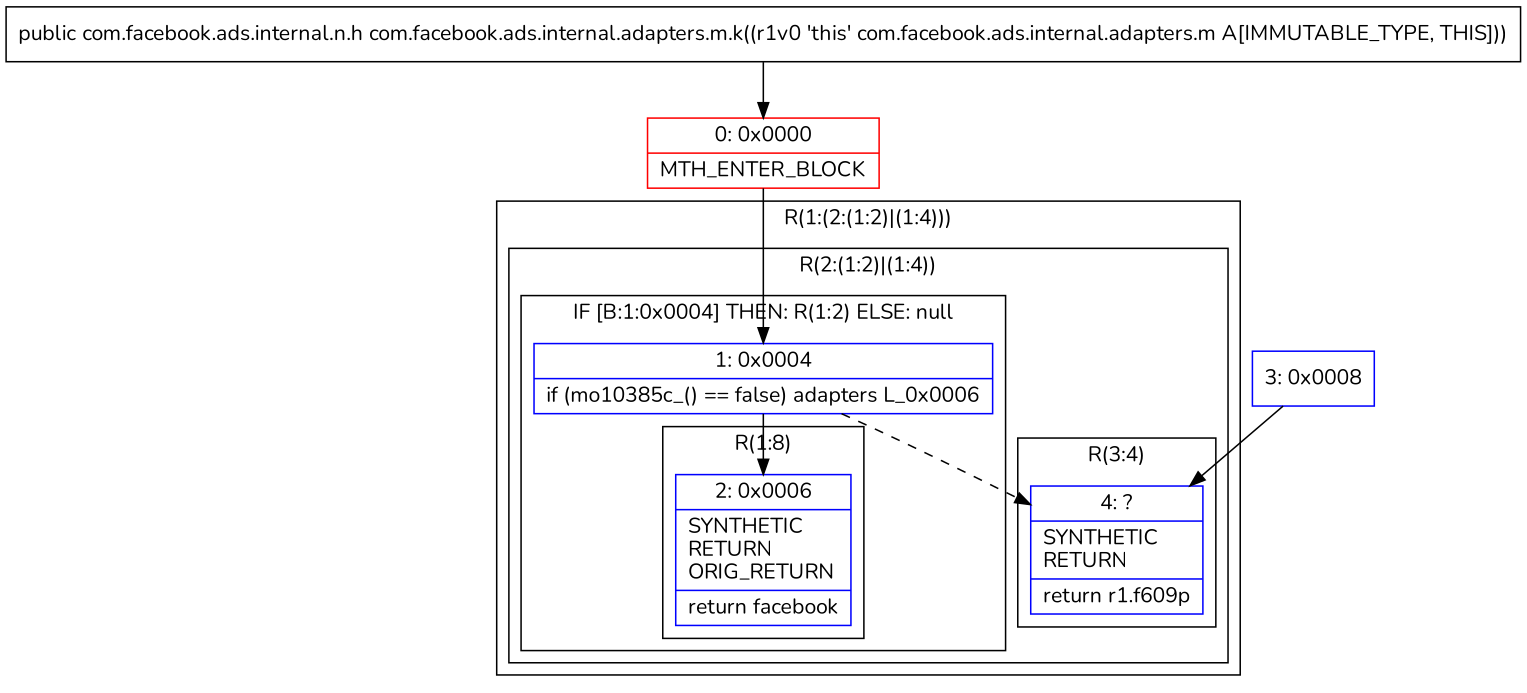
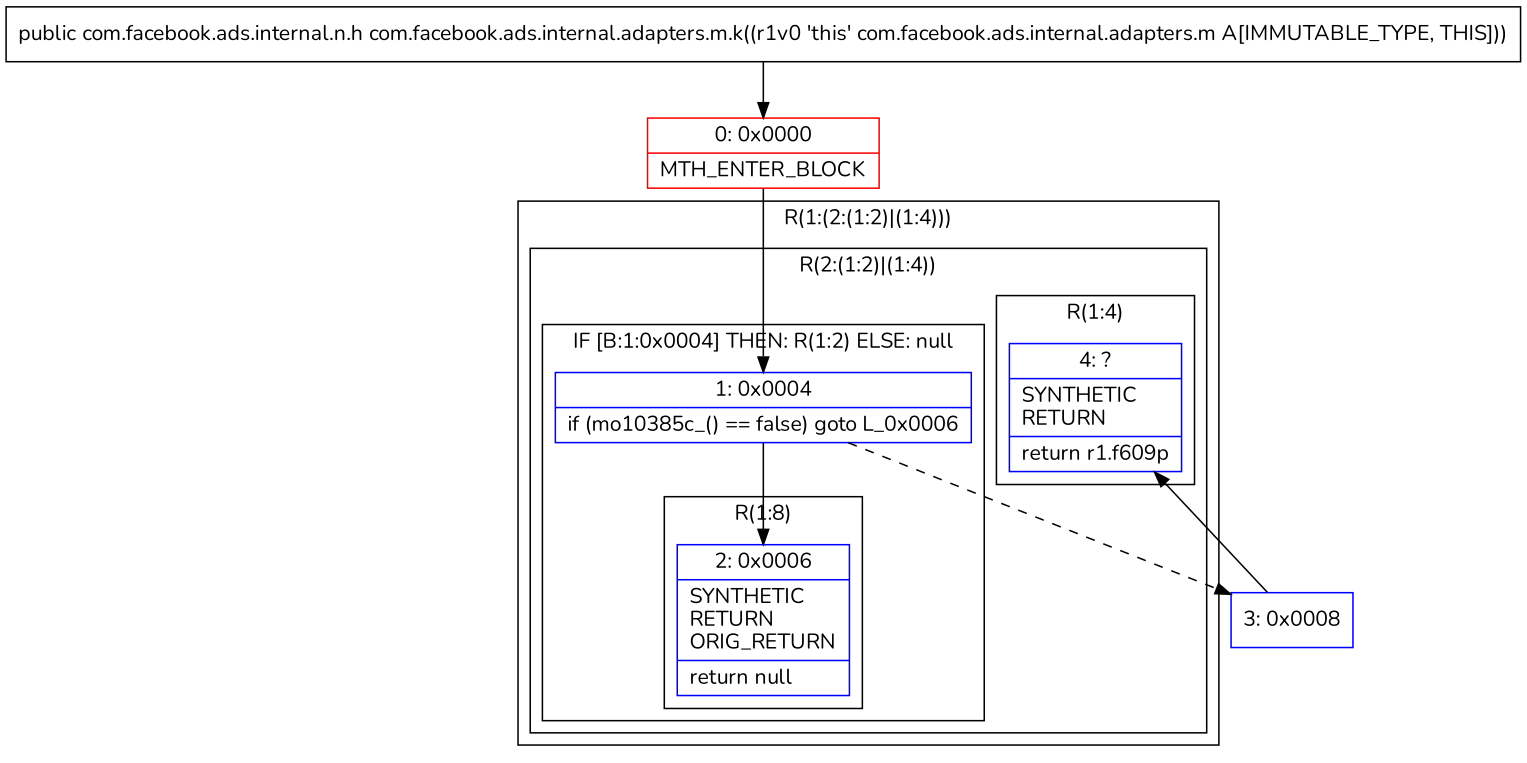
(763, 395) -> (763, 424)
(929, 455) -> (1032, 516)
(1117, 456) -> (1095, 313)
(763, 607) -> (741, 677)
